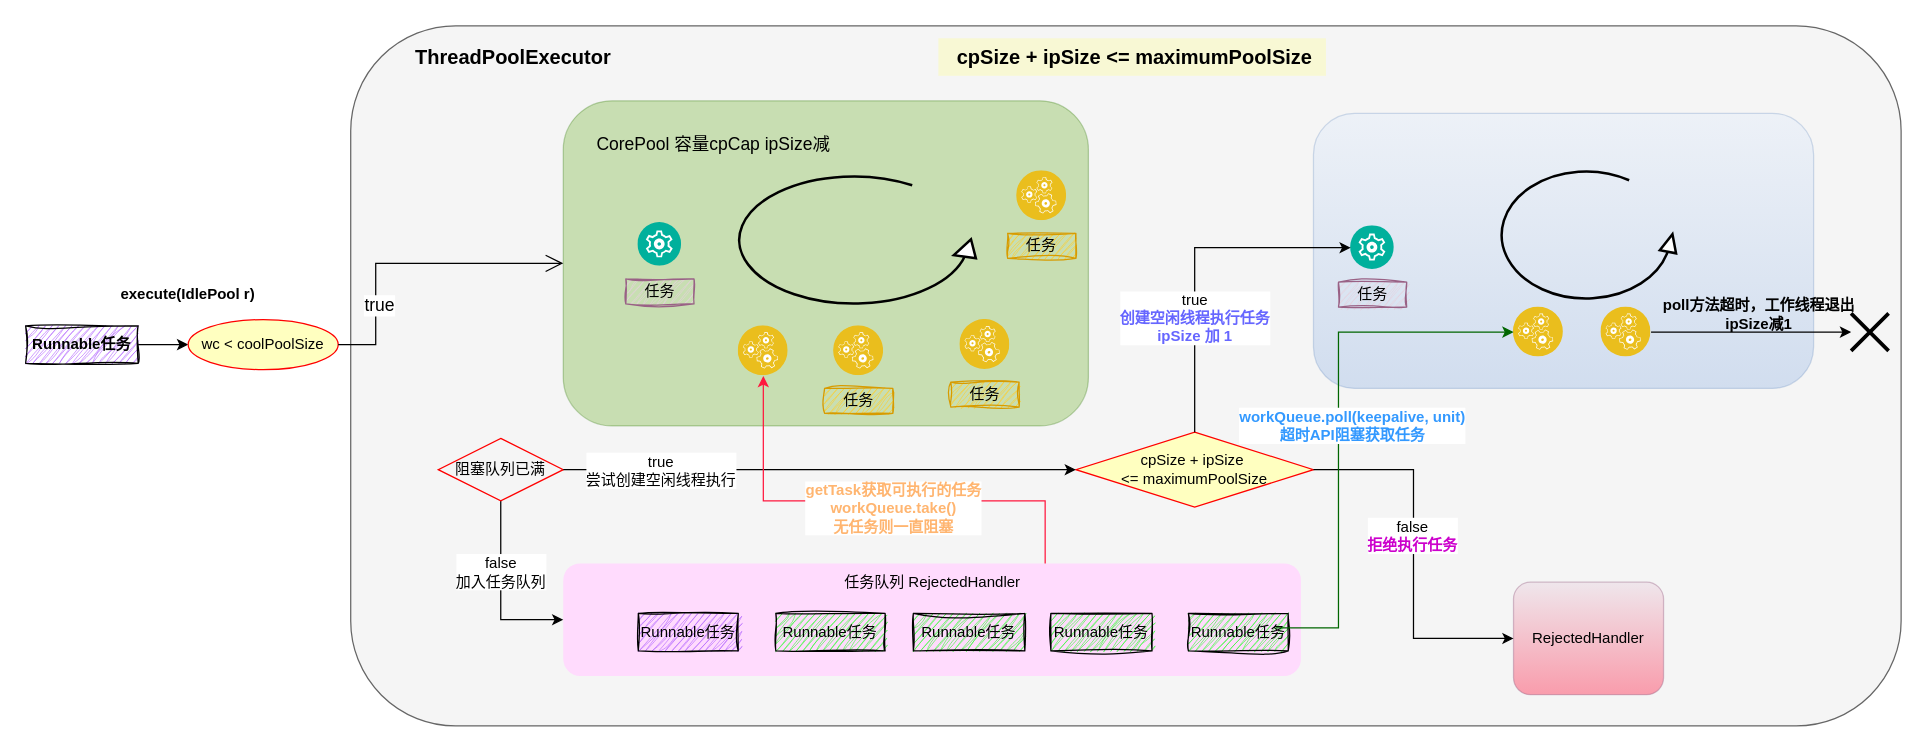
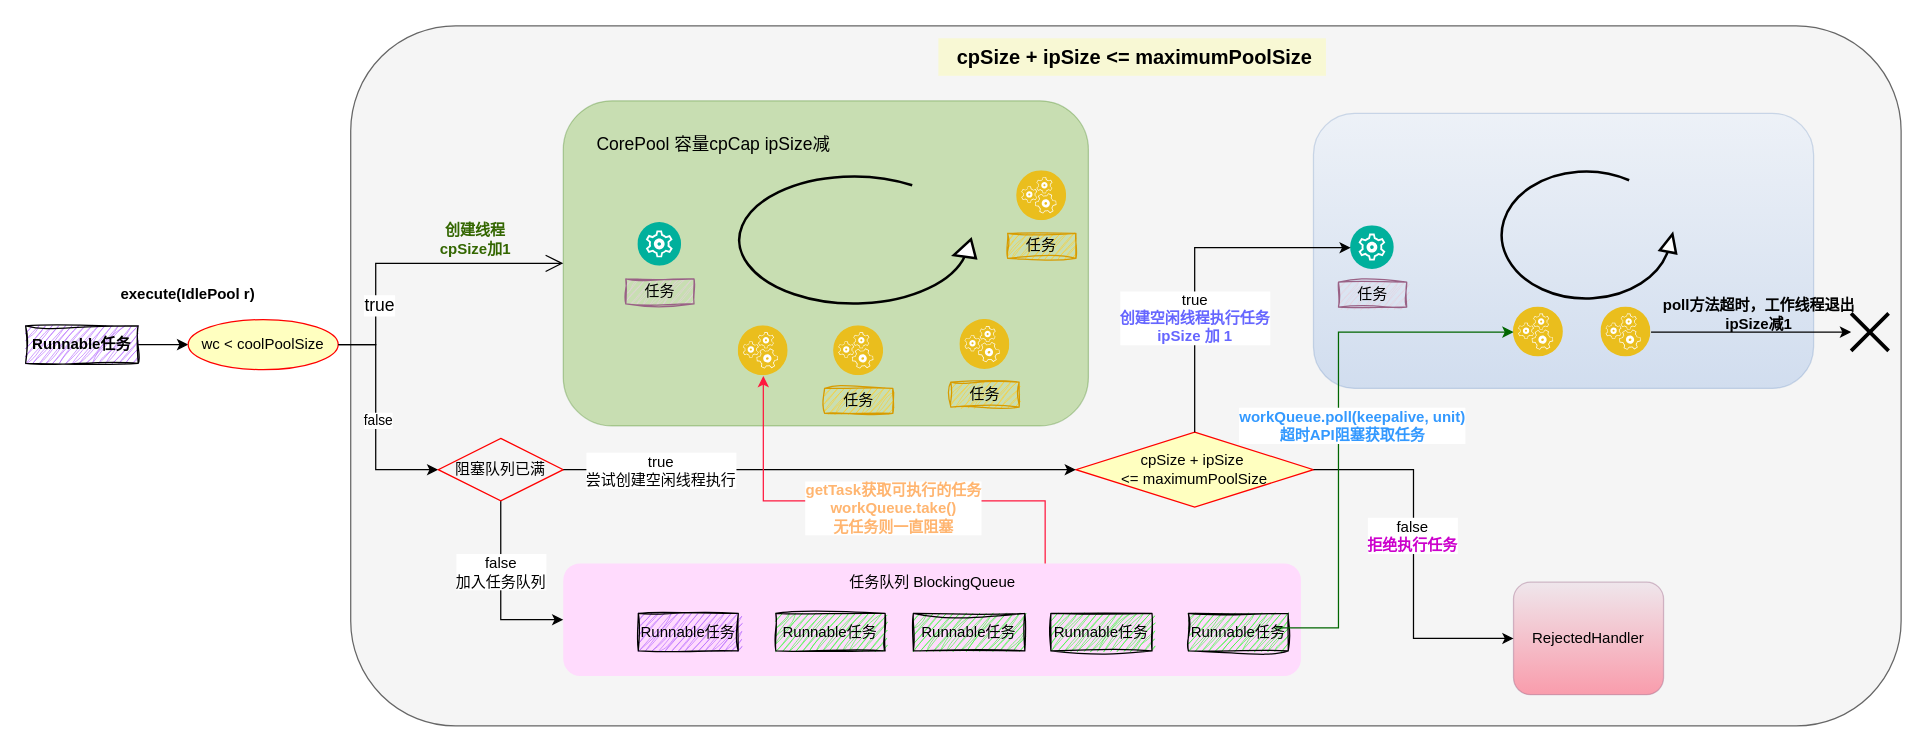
(519, 57) -> none
none -> (476, 239)
none -> (376, 434)
(933, 582) -> (933, 582)
